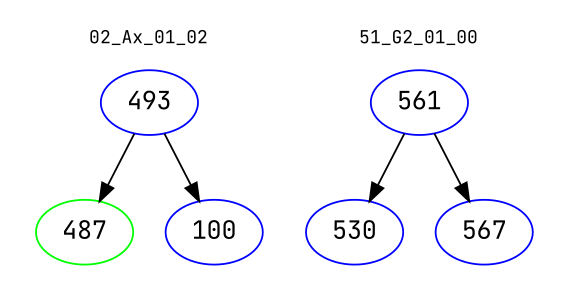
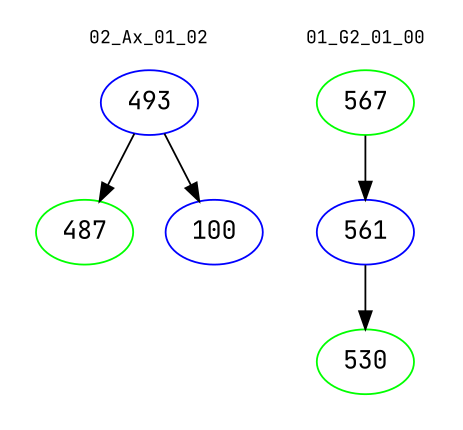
(419, 39) -> (366, 39)
(448, 159) -> (365, 159)
(355, 232) -> (365, 362)
(484, 232) -> (365, 103)
